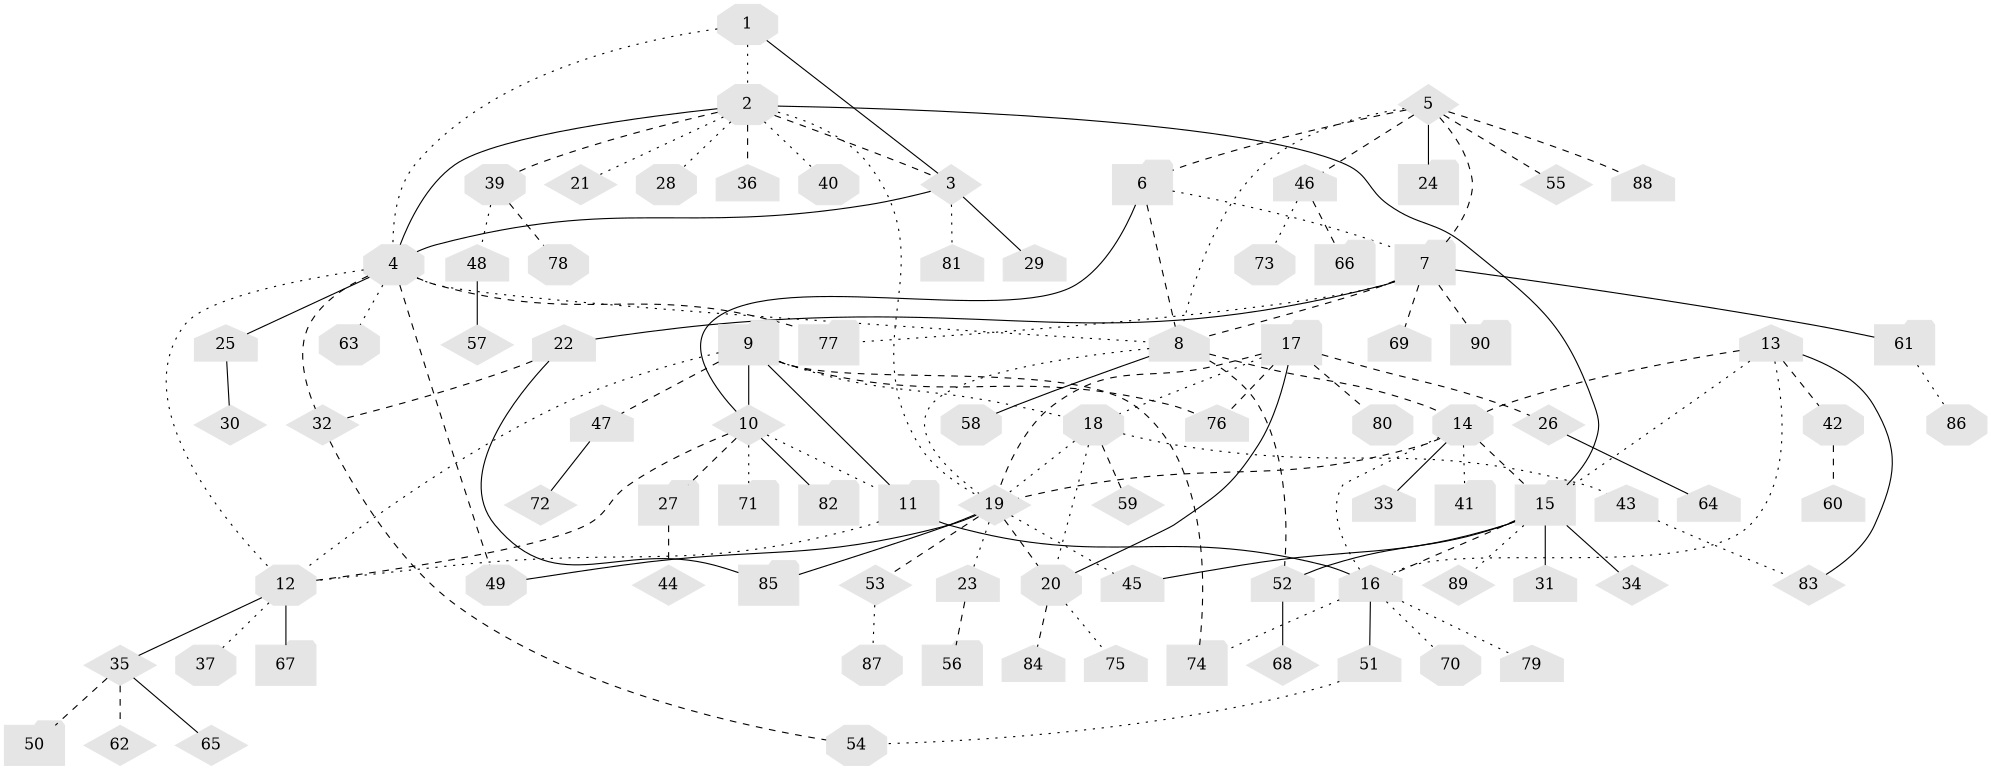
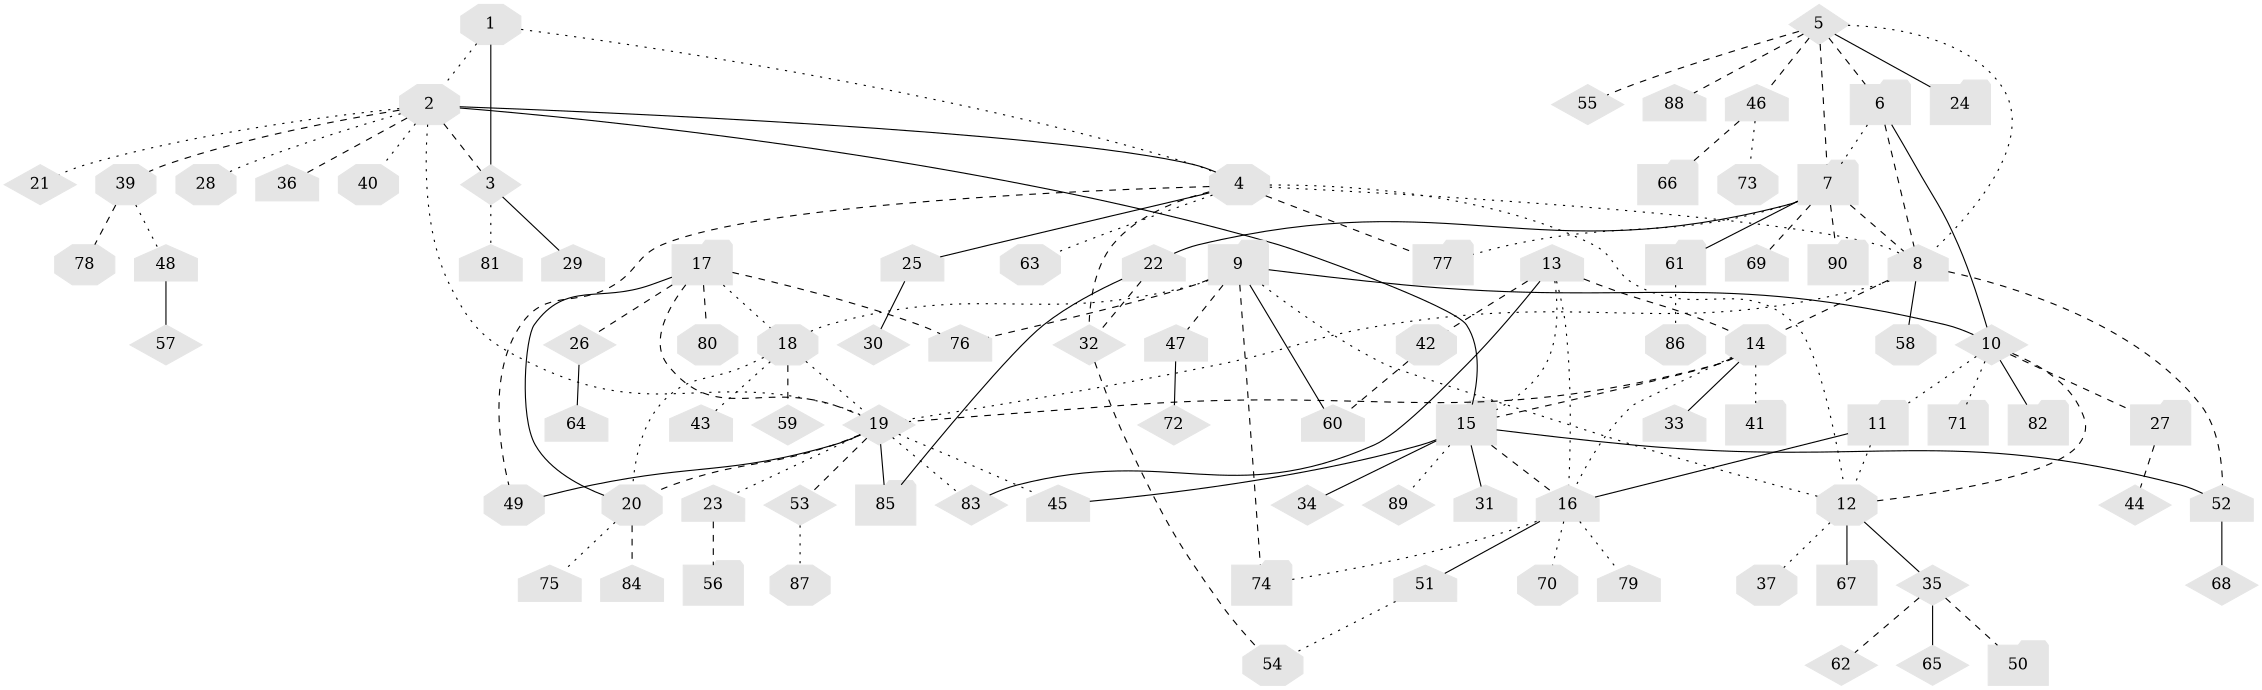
(673, 218) -> none
(829, 425) -> (1283, 341)
(1723, 549) -> (927, 466)
